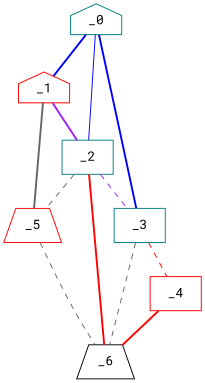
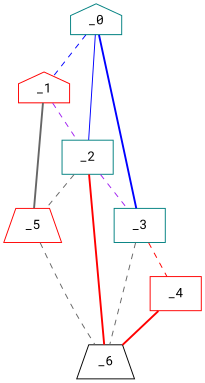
(70, 55) -> (70, 55)
(65, 122) -> (65, 122)
